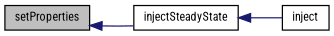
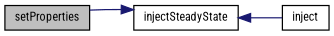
(118, 26) -> (105, 10)
